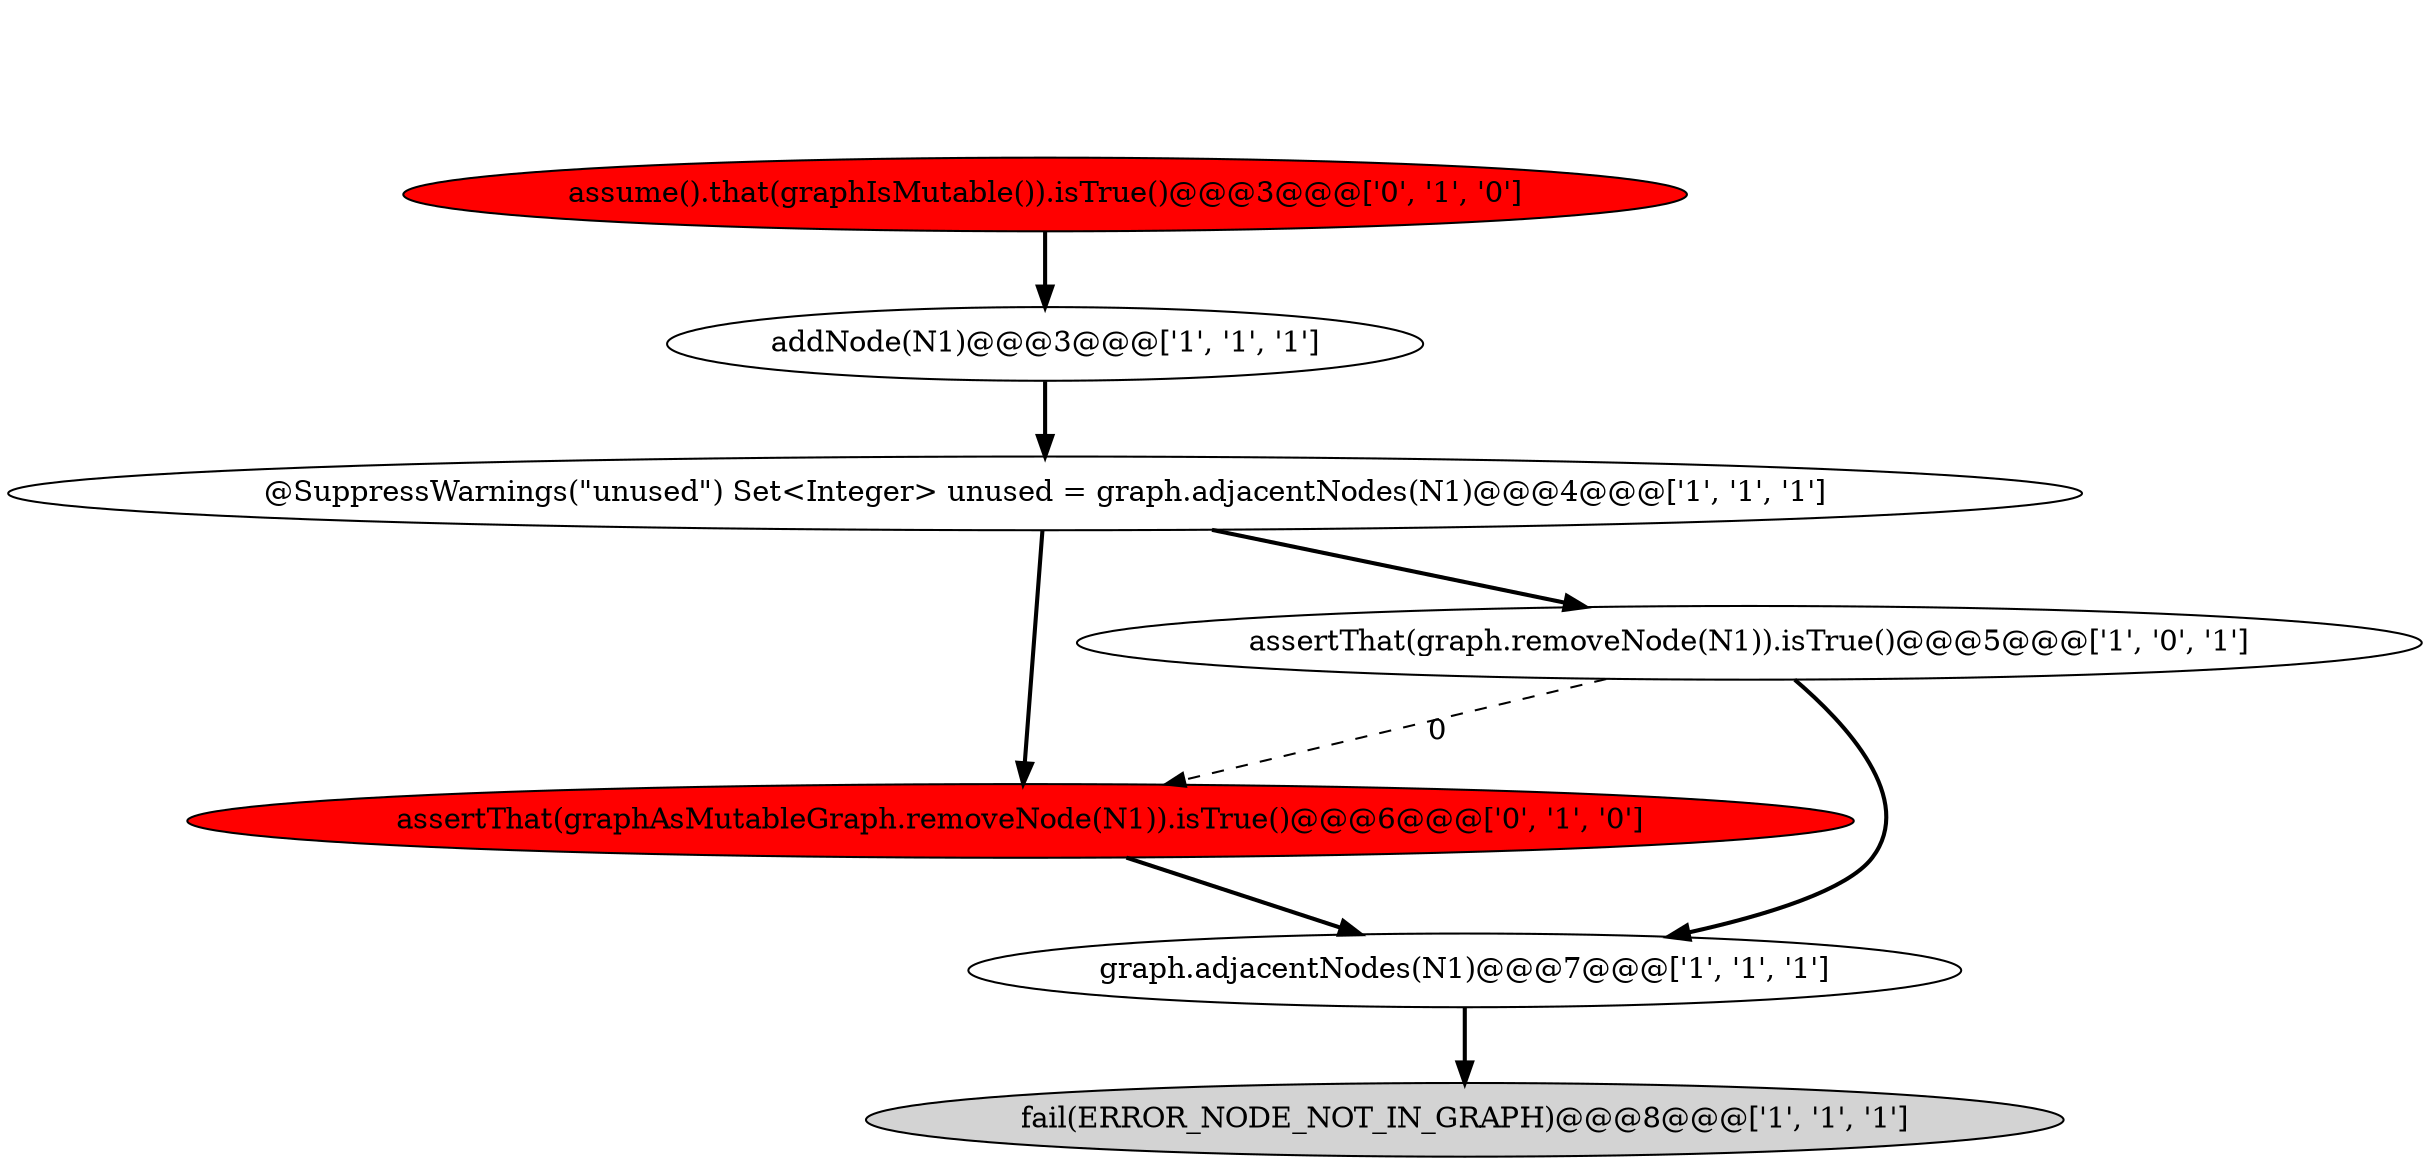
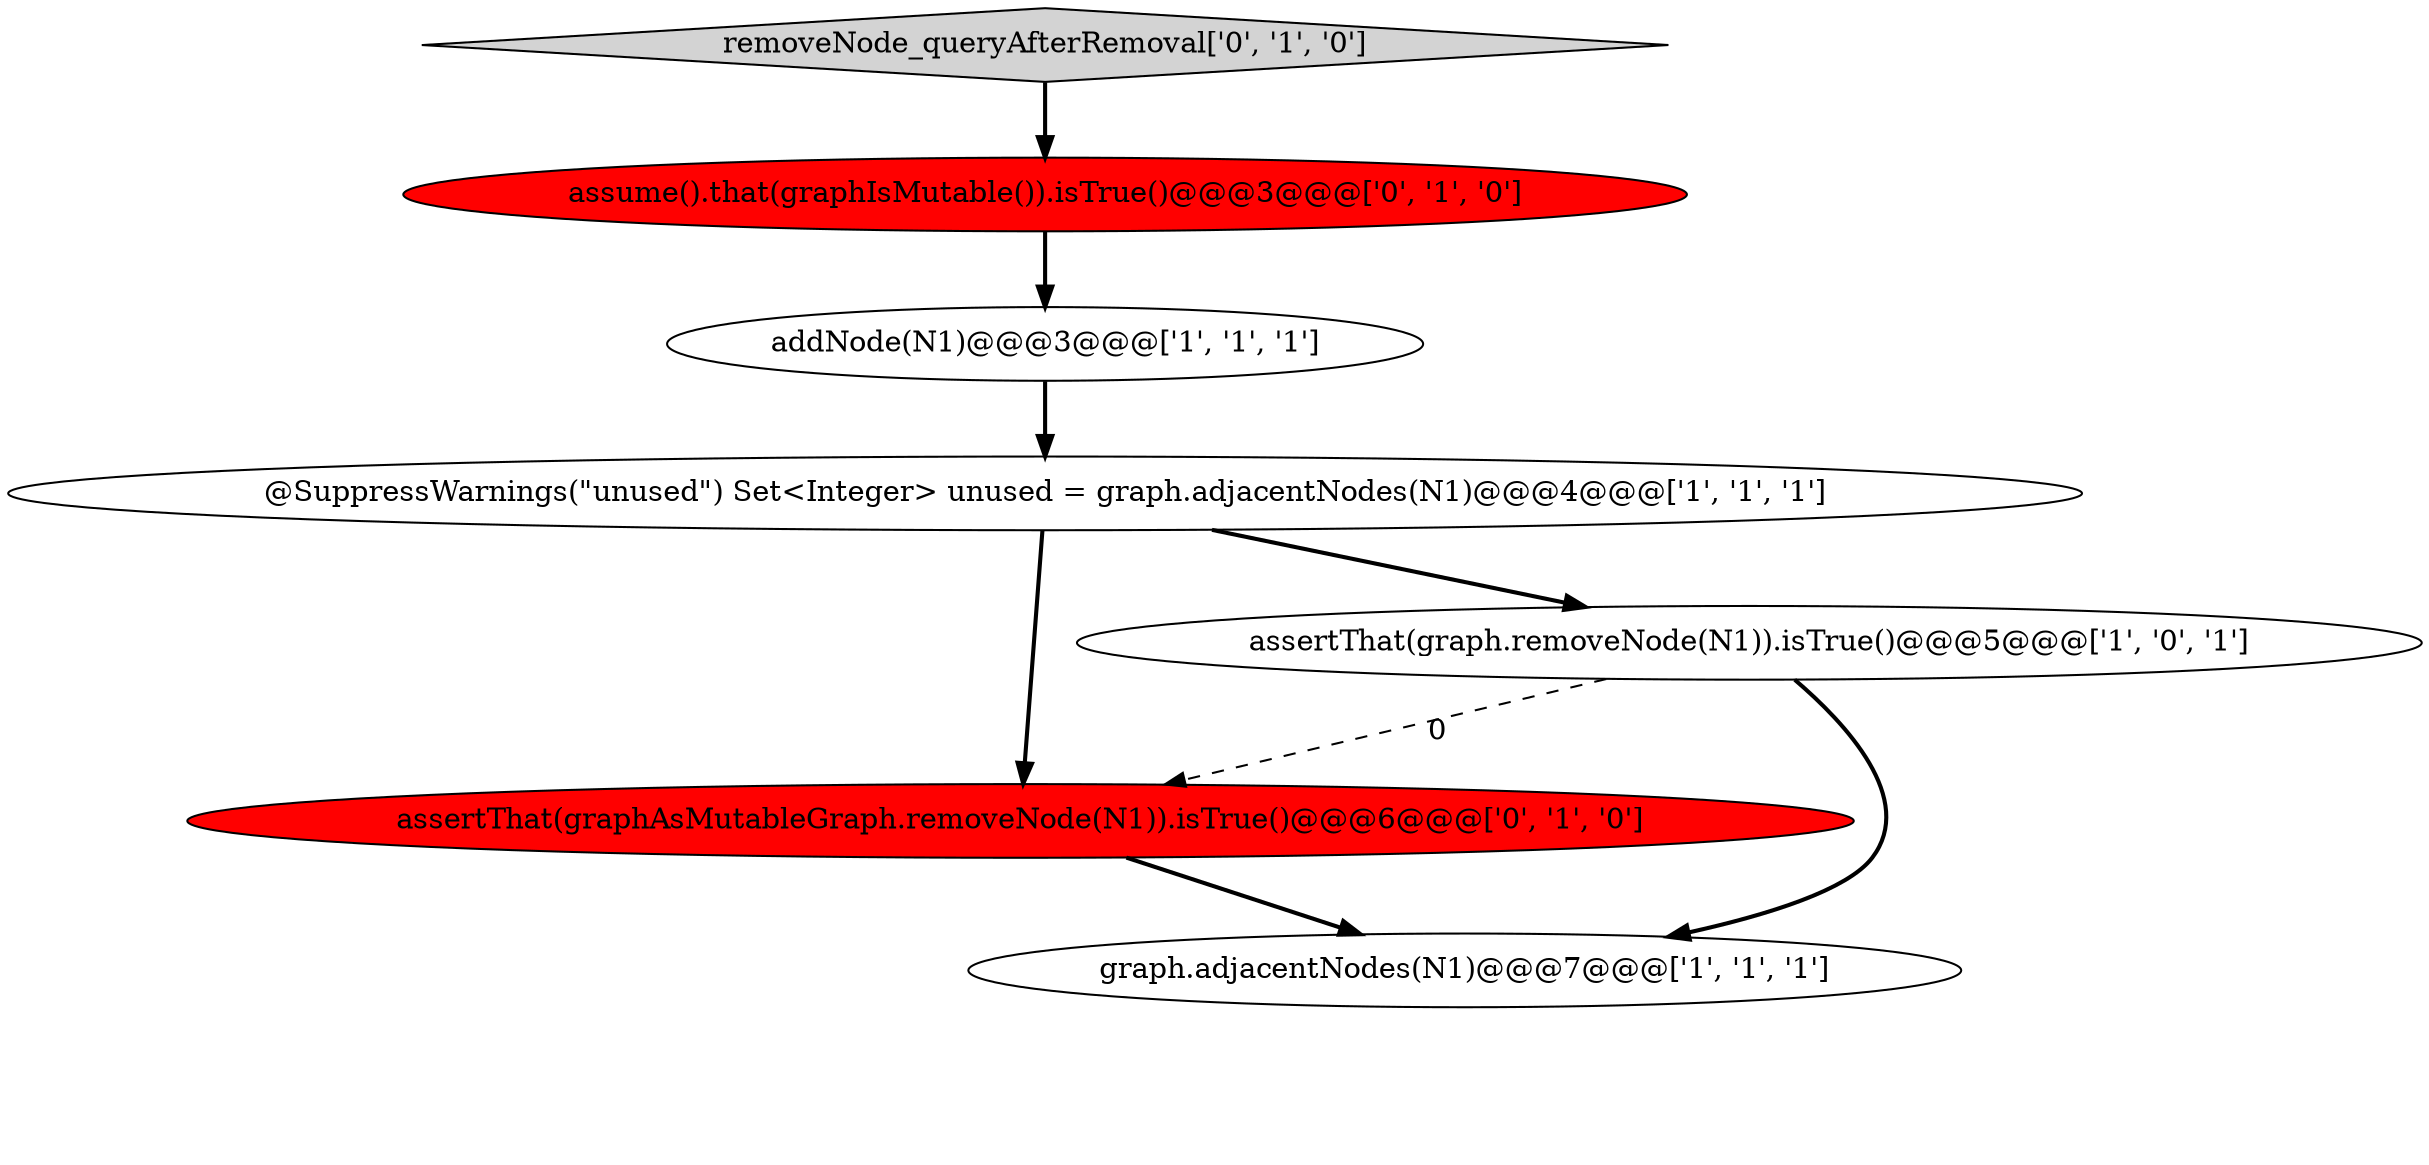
none -> (1045, 45)
(1465, 1120) -> none
